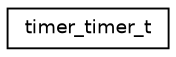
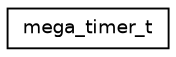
(88, 28) -> (88, 28)
